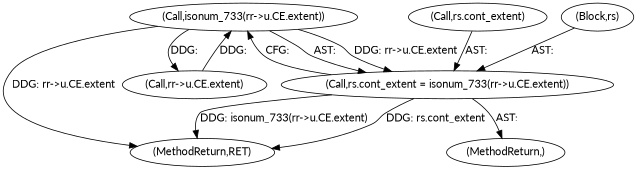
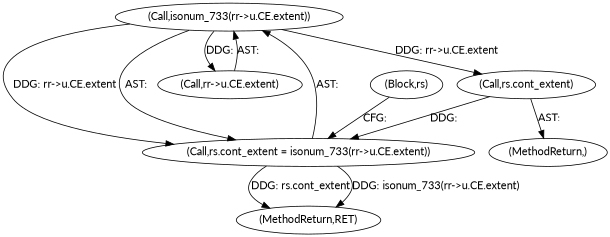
(235, 51) -> (250, 51)
(279, 51) -> (329, 85)
(478, 51) -> (445, 119)
(544, 51) -> (377, 119)
(9, 76) -> (378, 51)
(488, 113) -> (536, 115)
